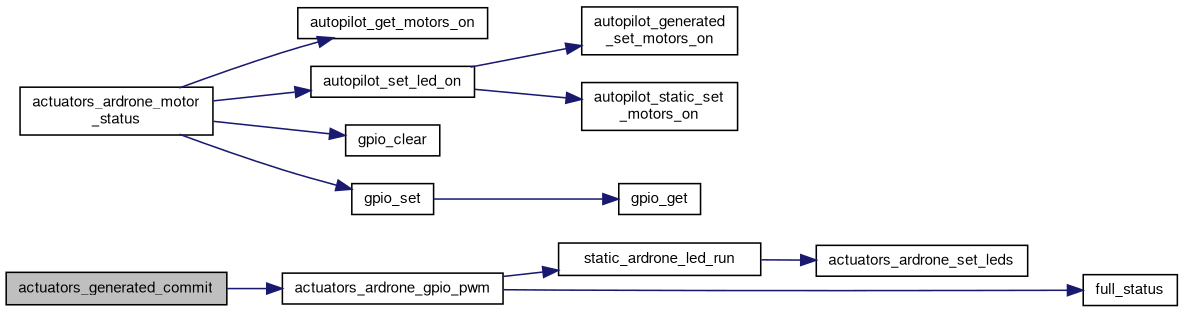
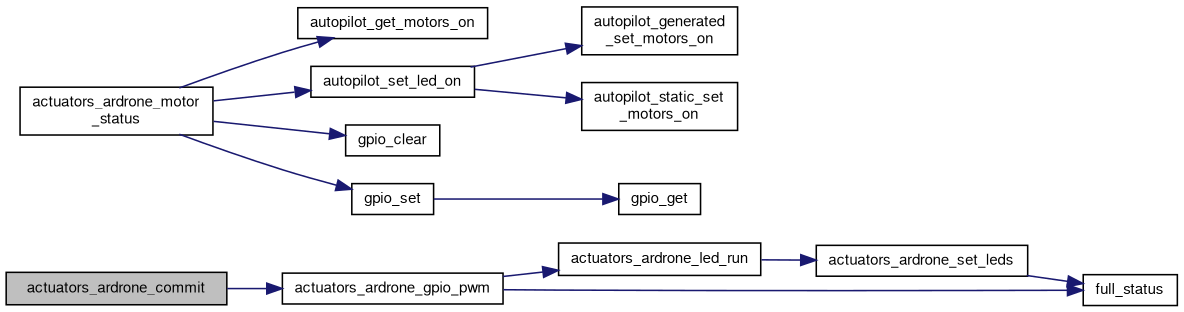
(660, 259) -> (660, 259)
none -> (1047, 278)
(117, 289) -> (117, 289)
